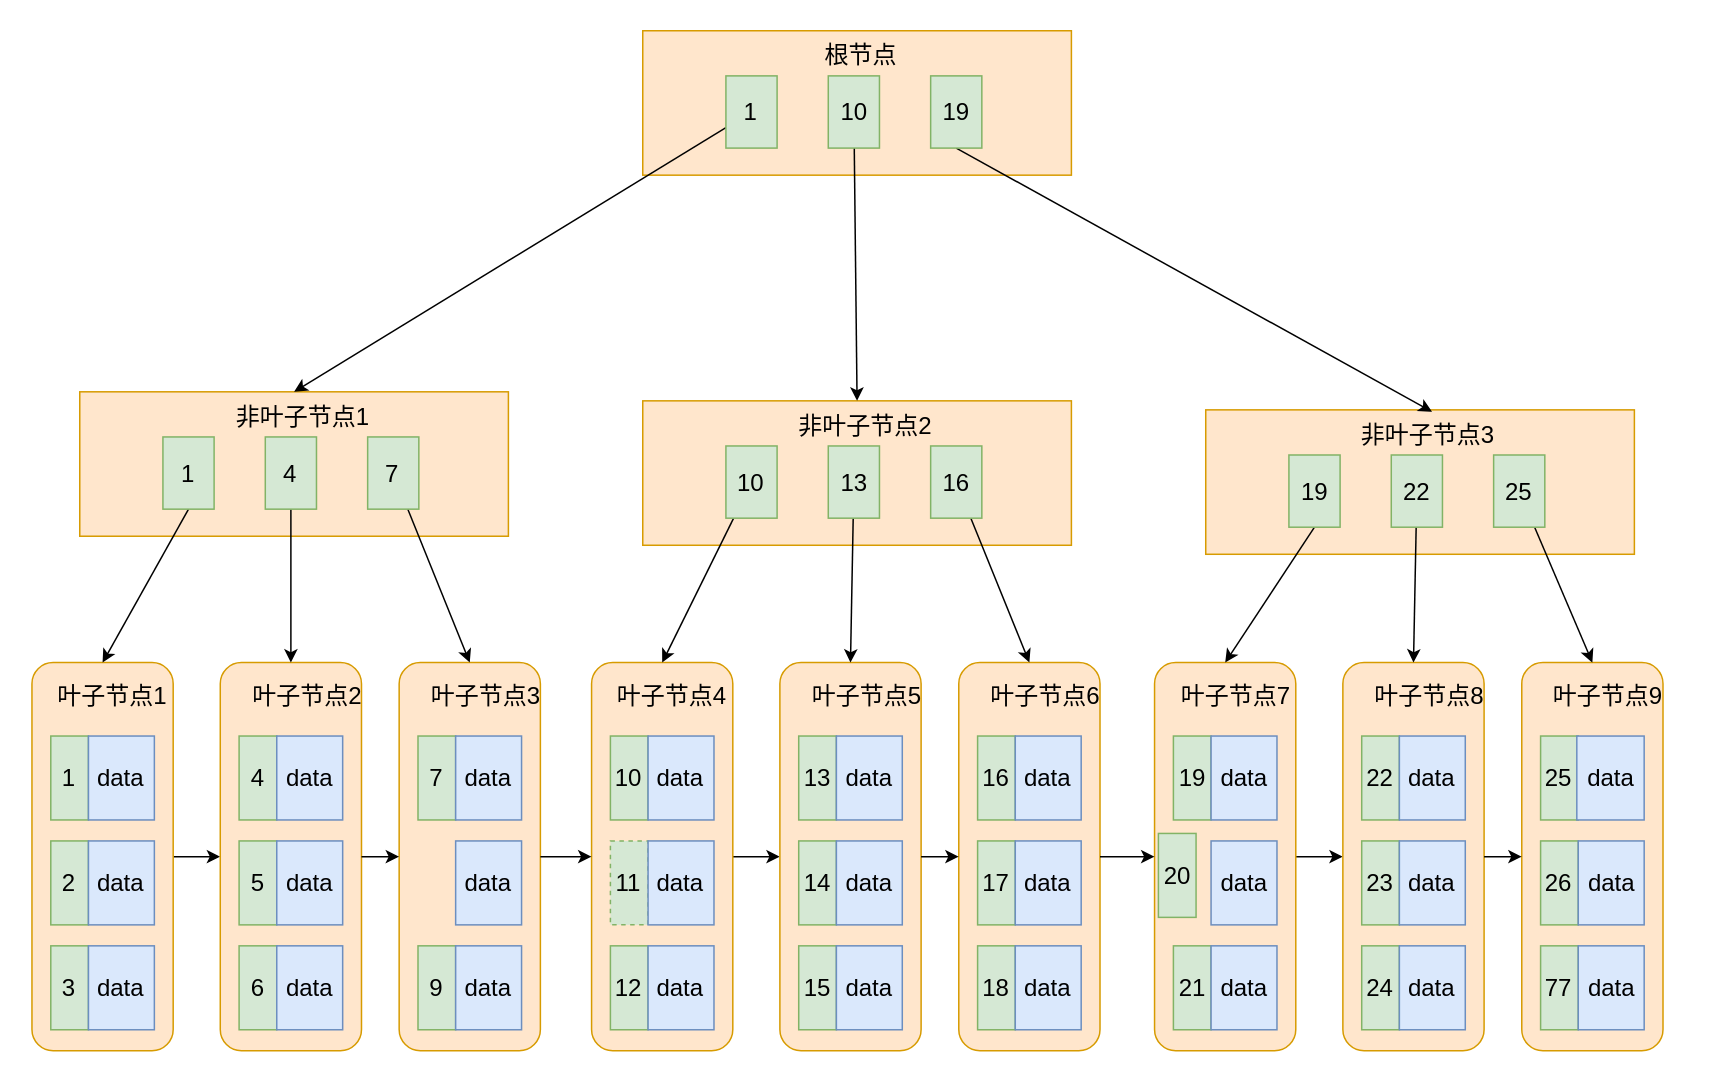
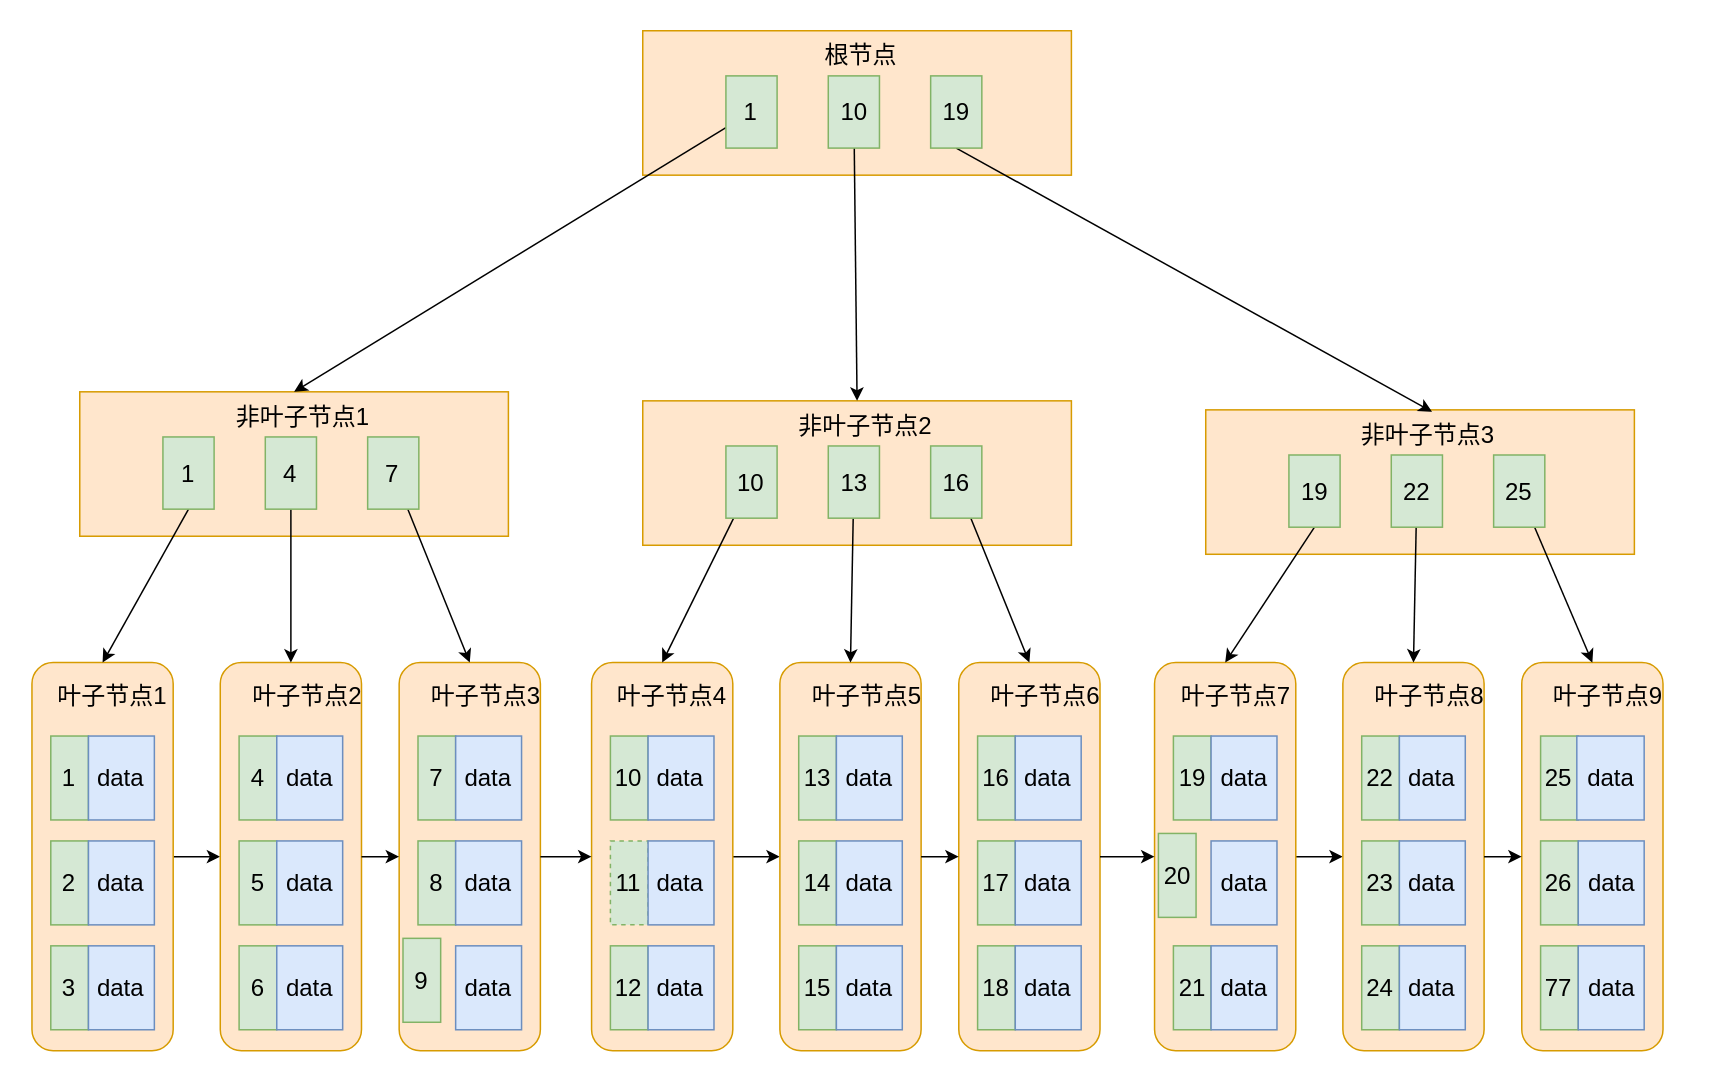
none -> (437, 883)
(437, 988) -> (422, 980)
